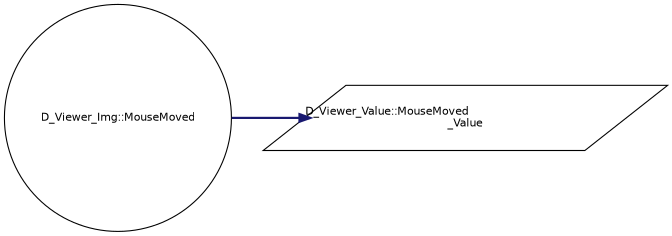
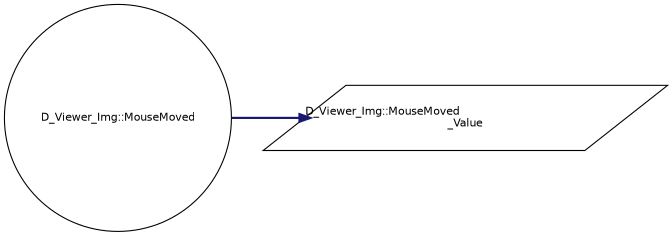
(465, 118) -> (465, 118)
